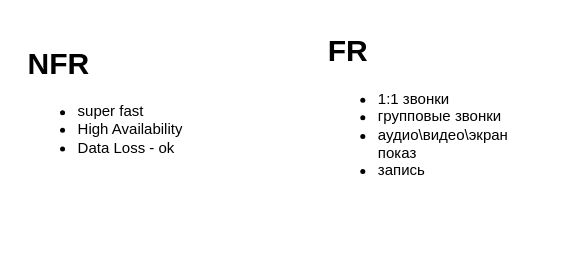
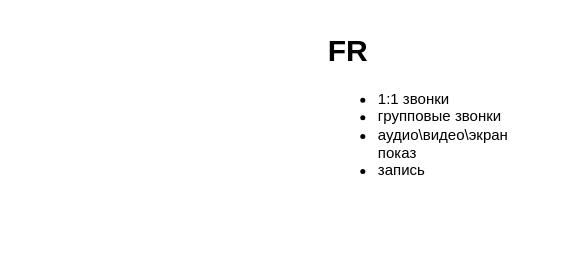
(138, 132) -> none
